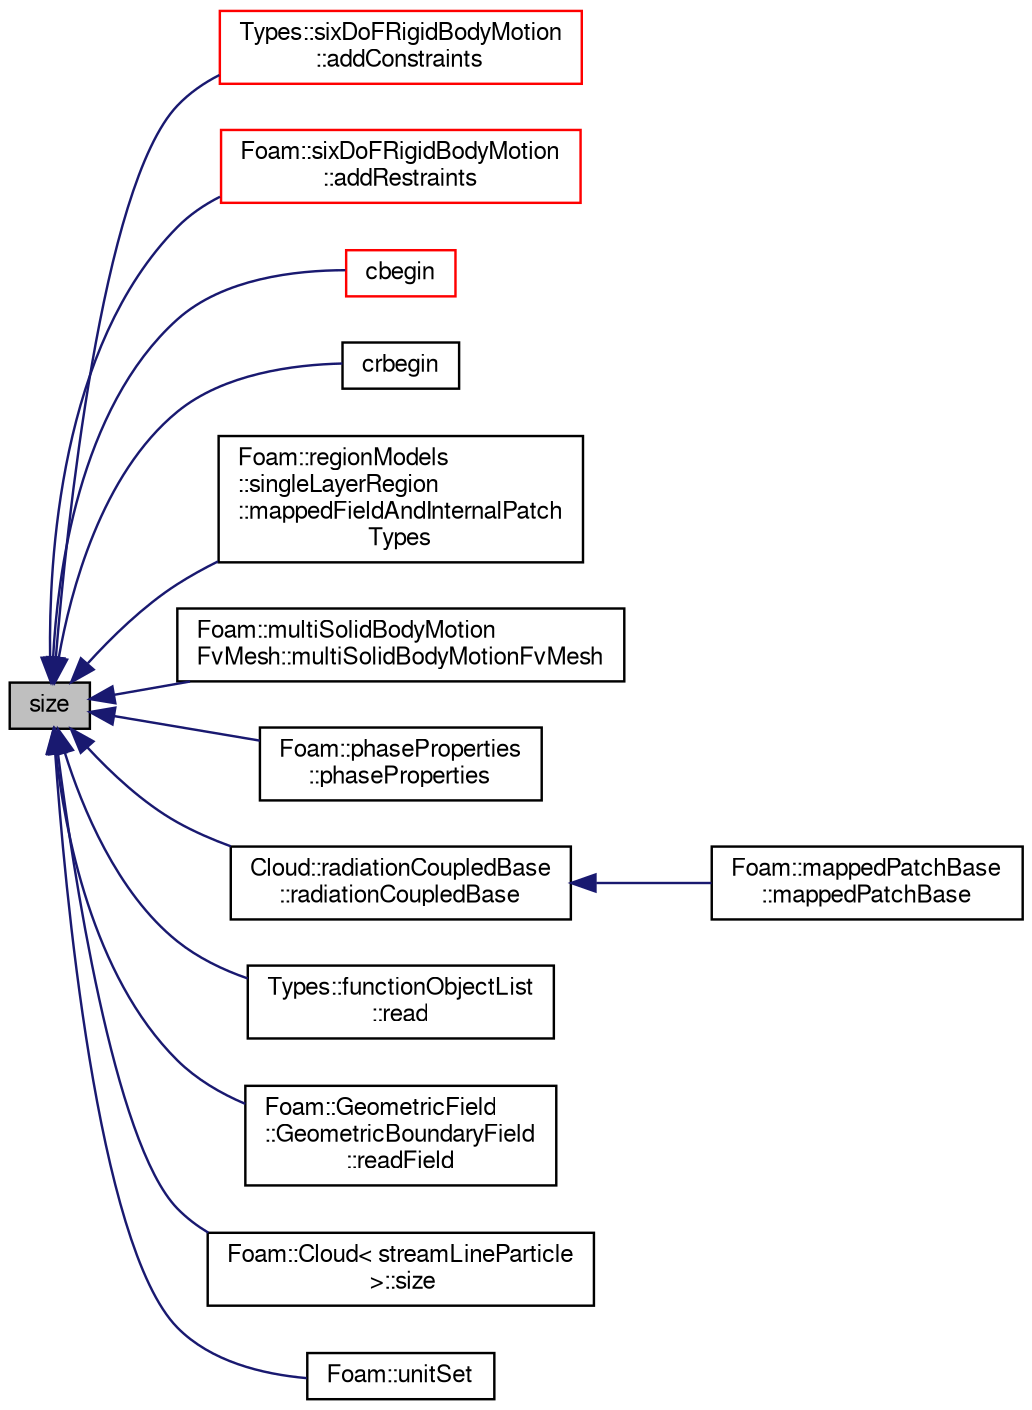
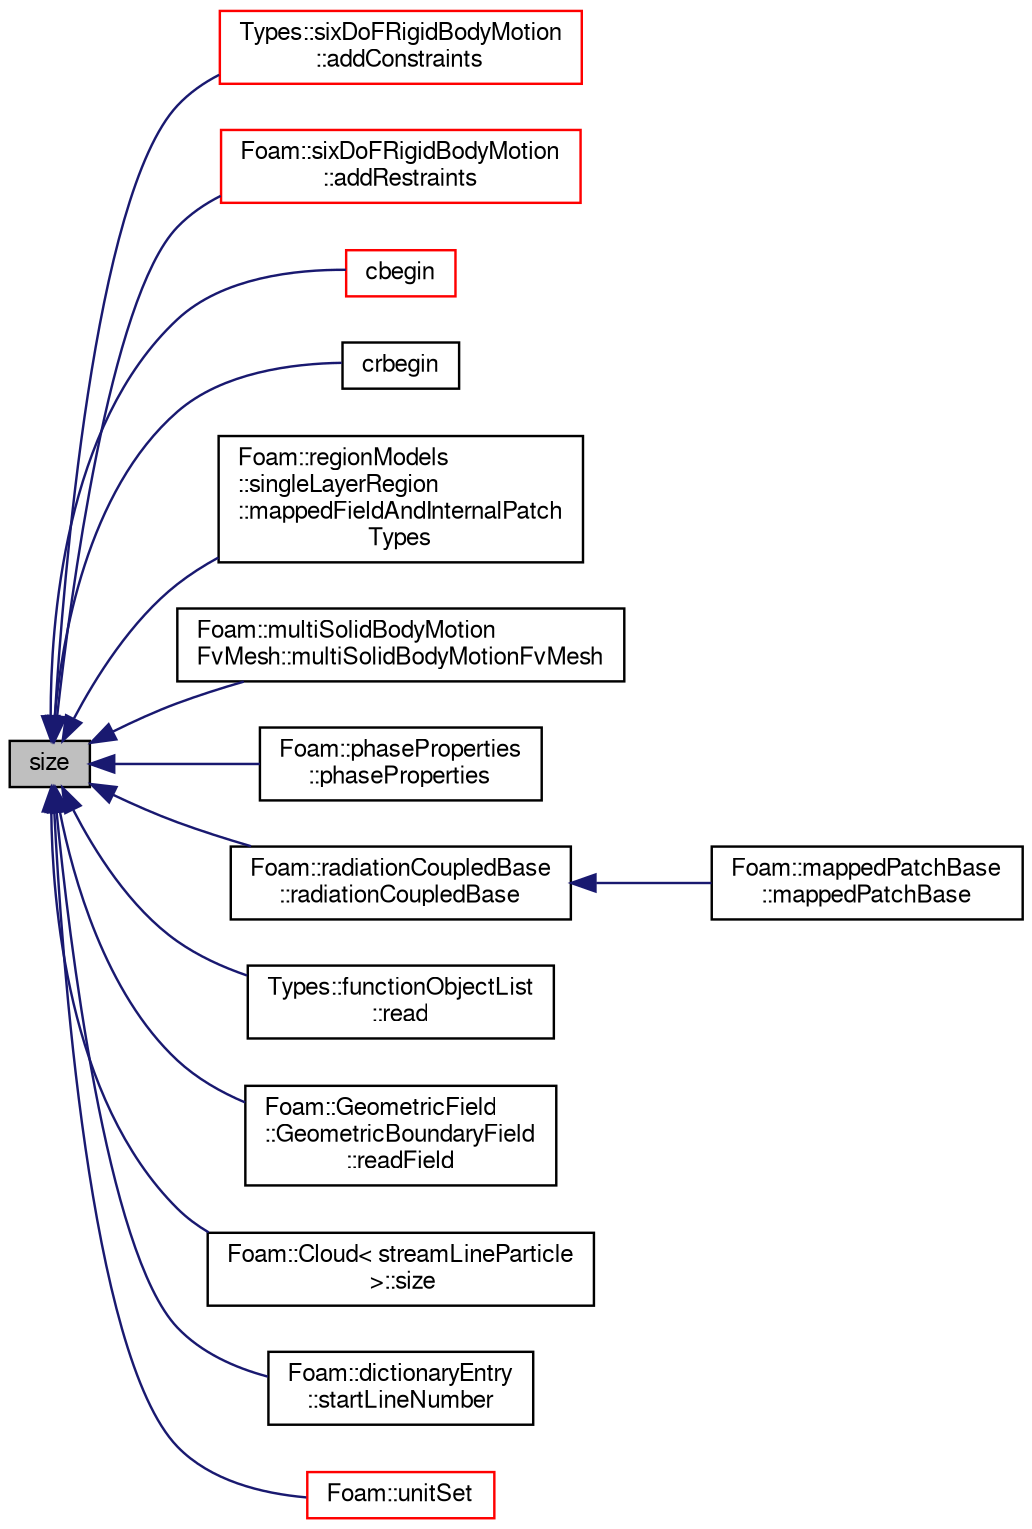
(401, 883) -> (401, 883)
(401, 1376) -> (401, 1495)
none -> (401, 1388)
